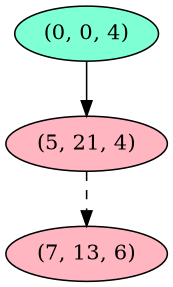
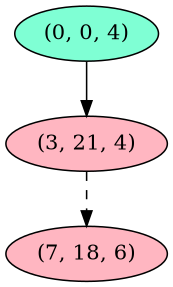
(87, 144) -> (87, 144)
(87, 254) -> (87, 254)
